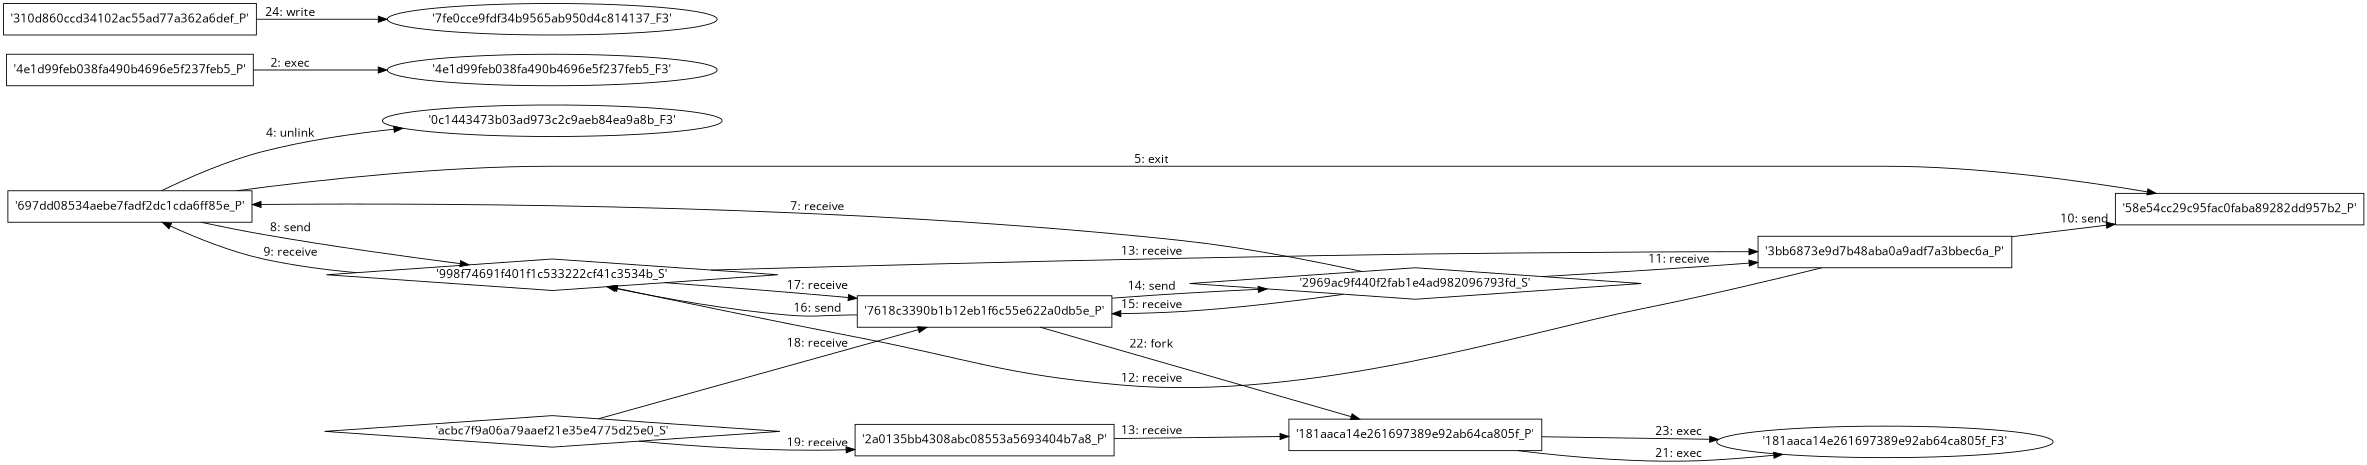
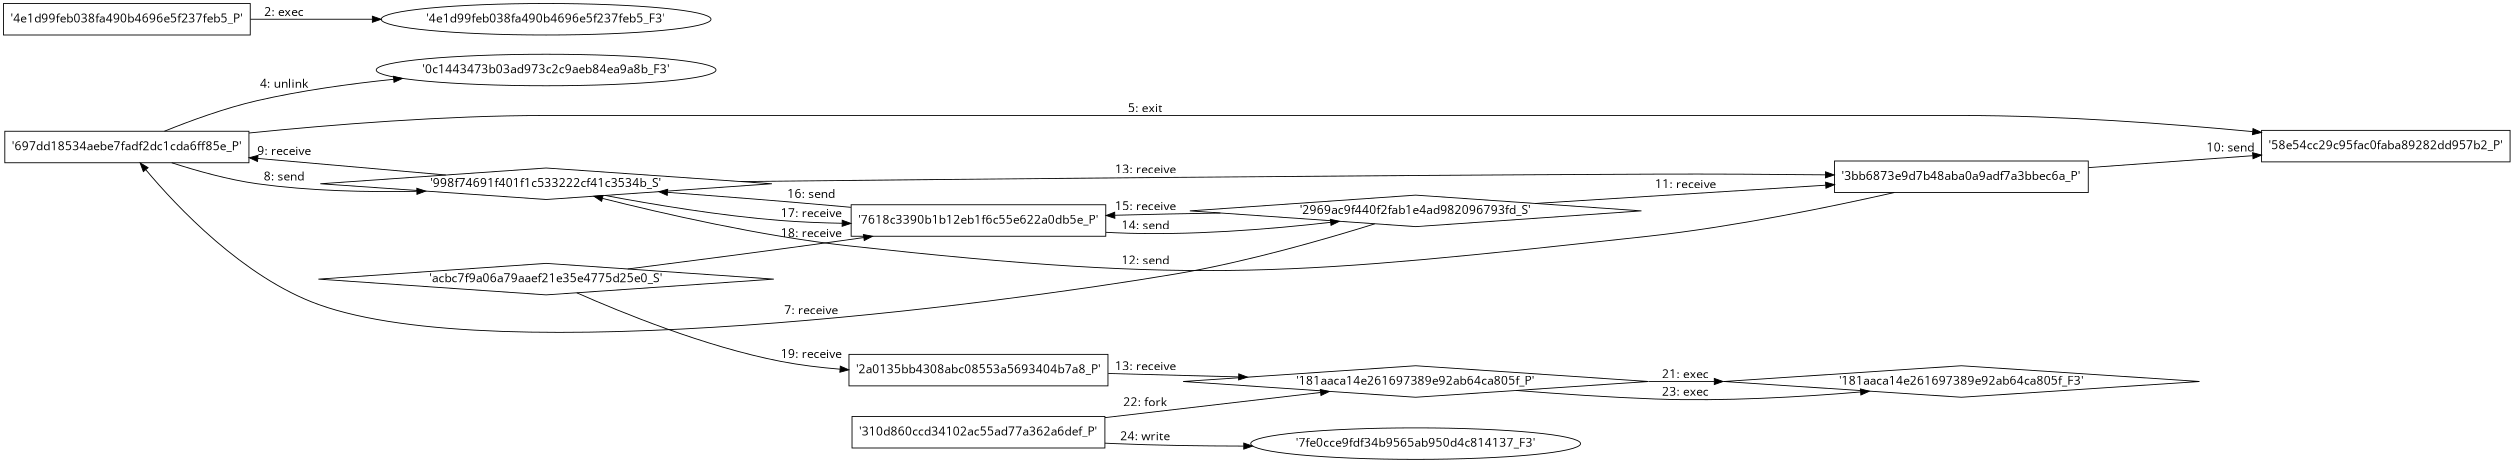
(130, 206) -> (127, 147)
(1196, 372) -> (1213, 405)
(1152, 378) -> (1146, 261)
(1415, 435) -> (1416, 382)
(1885, 442) -> (1961, 382)
